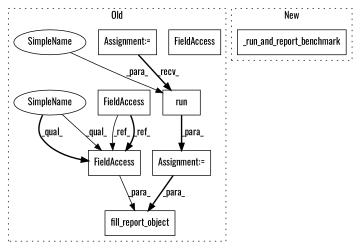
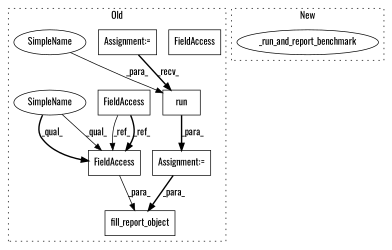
(292, 42) -> (308, 42)
